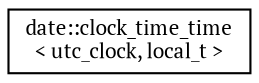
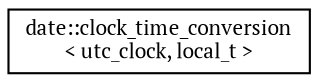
(129, 41) -> (159, 41)
